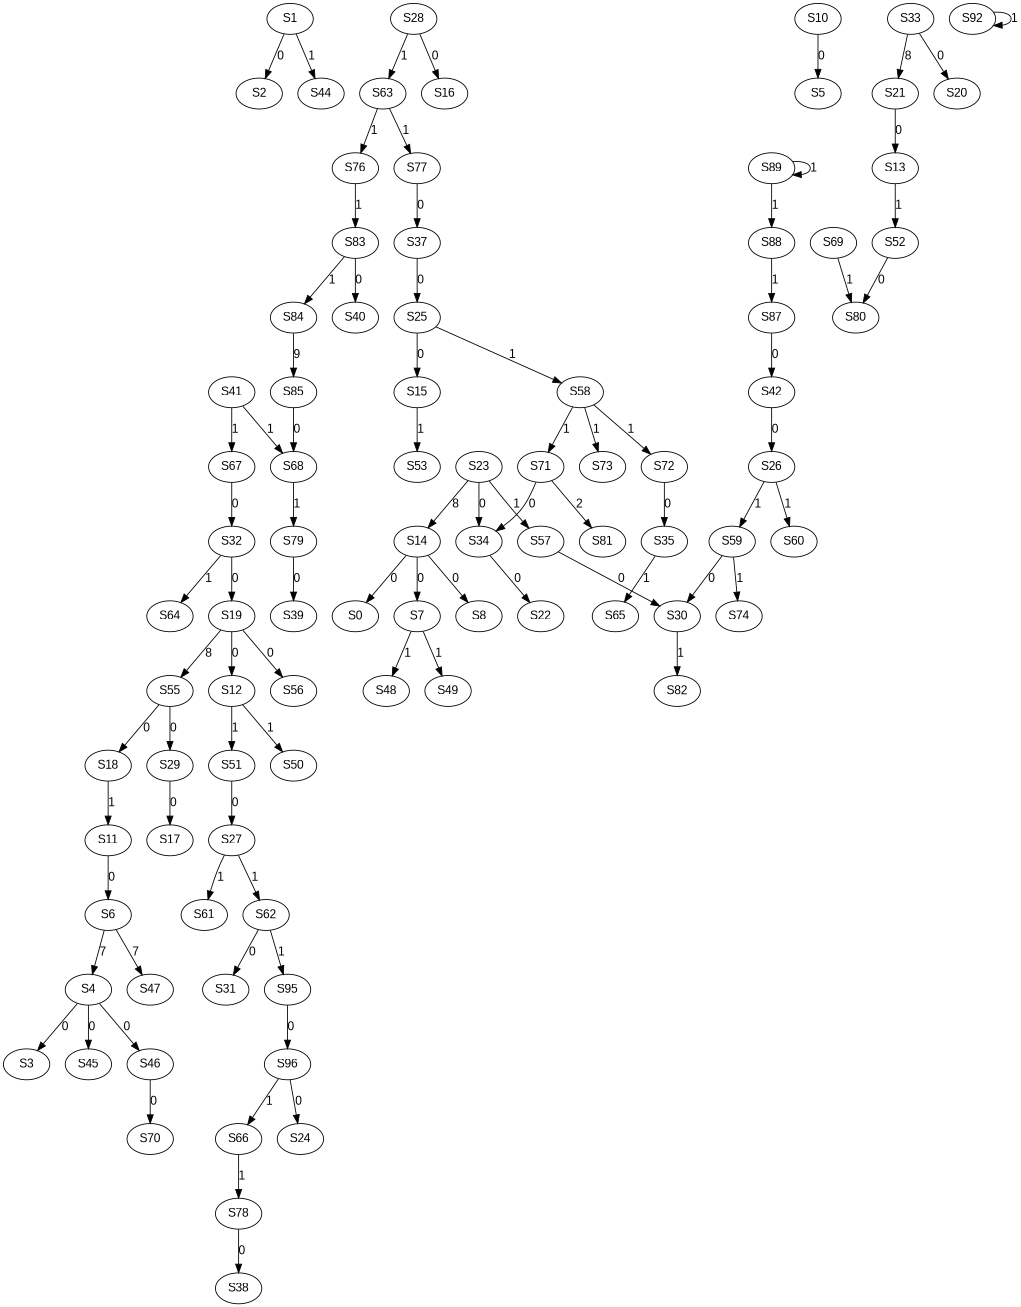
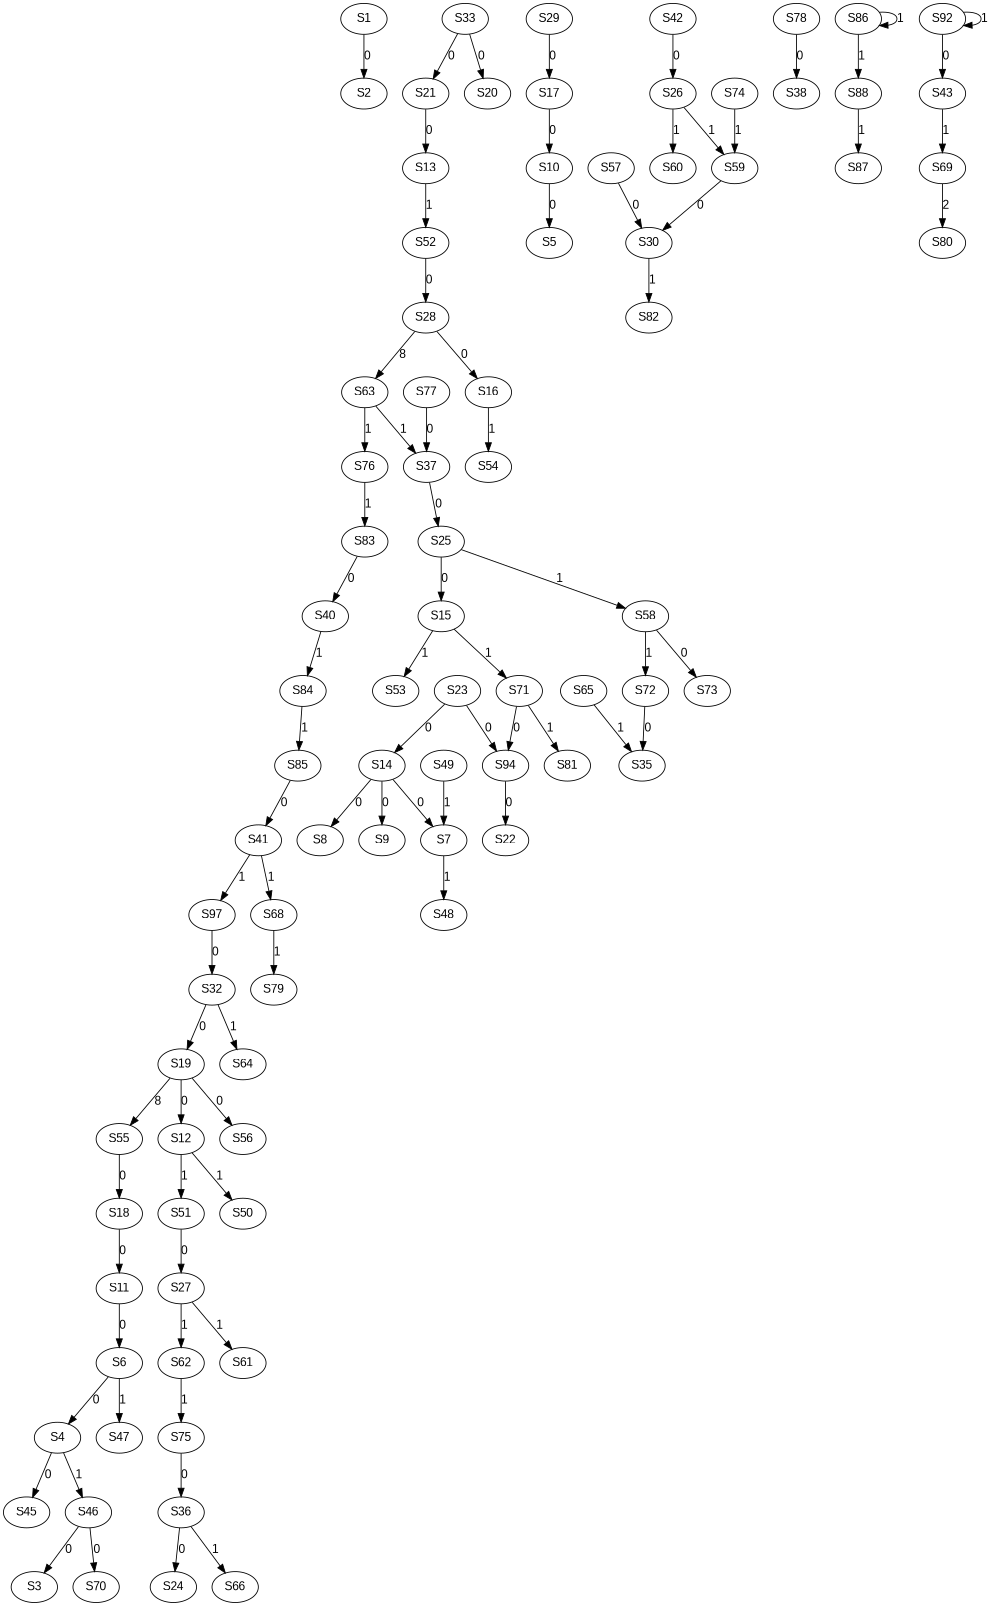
(404, 56) -> (403, 355)
(908, 56) -> (451, 56)
(321, 94) -> none
none -> (942, 94)
(398, 127) -> (393, 426)
none -> (549, 127)
(772, 168) -> (858, 19)
(878, 276) -> (426, 276)
(327, 277) -> (315, 649)
(850, 280) -> (946, 206)
(772, 351) -> none
(297, 355) -> (305, 728)
(294, 425) -> (280, 799)
(563, 426) -> (477, 651)
(597, 430) -> (684, 654)
(232, 467) -> (212, 915)
none -> (488, 467)
(506, 502) -> none
(456, 504) -> (428, 728)
(579, 504) -> (550, 728)
(479, 542) -> (506, 766)
(642, 575) -> (610, 725)
(735, 575) -> (735, 127)
(294, 616) -> none
(355, 616) -> (382, 840)
(431, 650) -> (444, 799)
(170, 724) -> none
(112, 803) -> (123, 1251)
(103, 952) -> (96, 1400)
(136, 952) -> (123, 1400)
(226, 990) -> none
(288, 990) -> (181, 1438)
(60, 1024) -> (64, 1546)
(127, 1027) -> (79, 1475)
(288, 1064) -> (181, 1512)
(239, 1172) -> none
